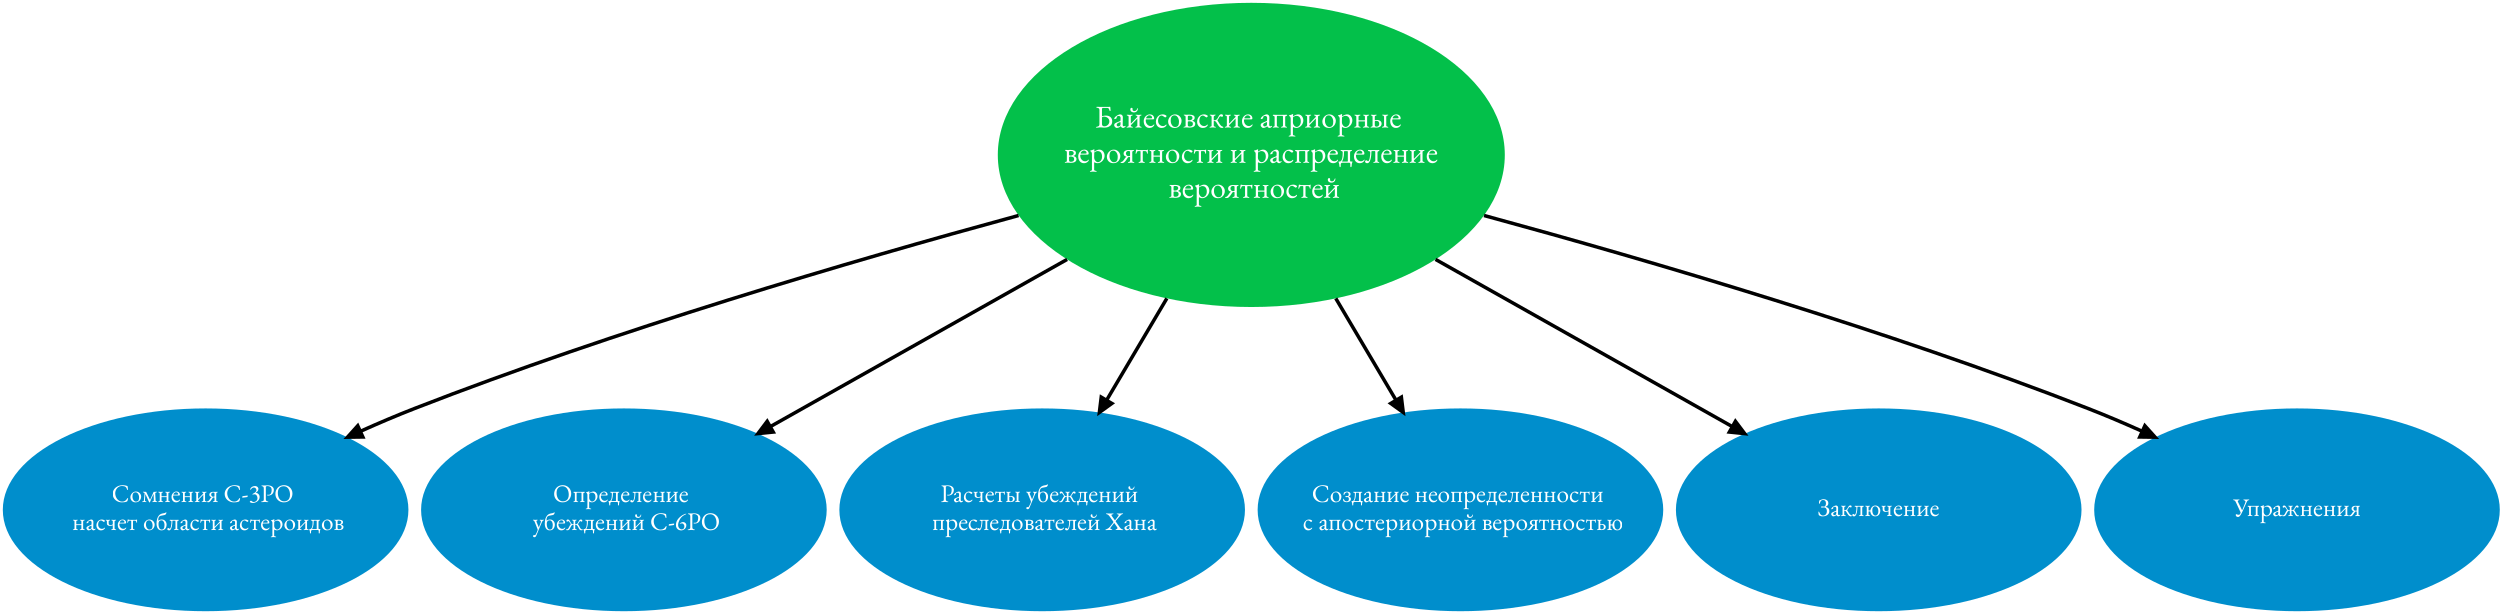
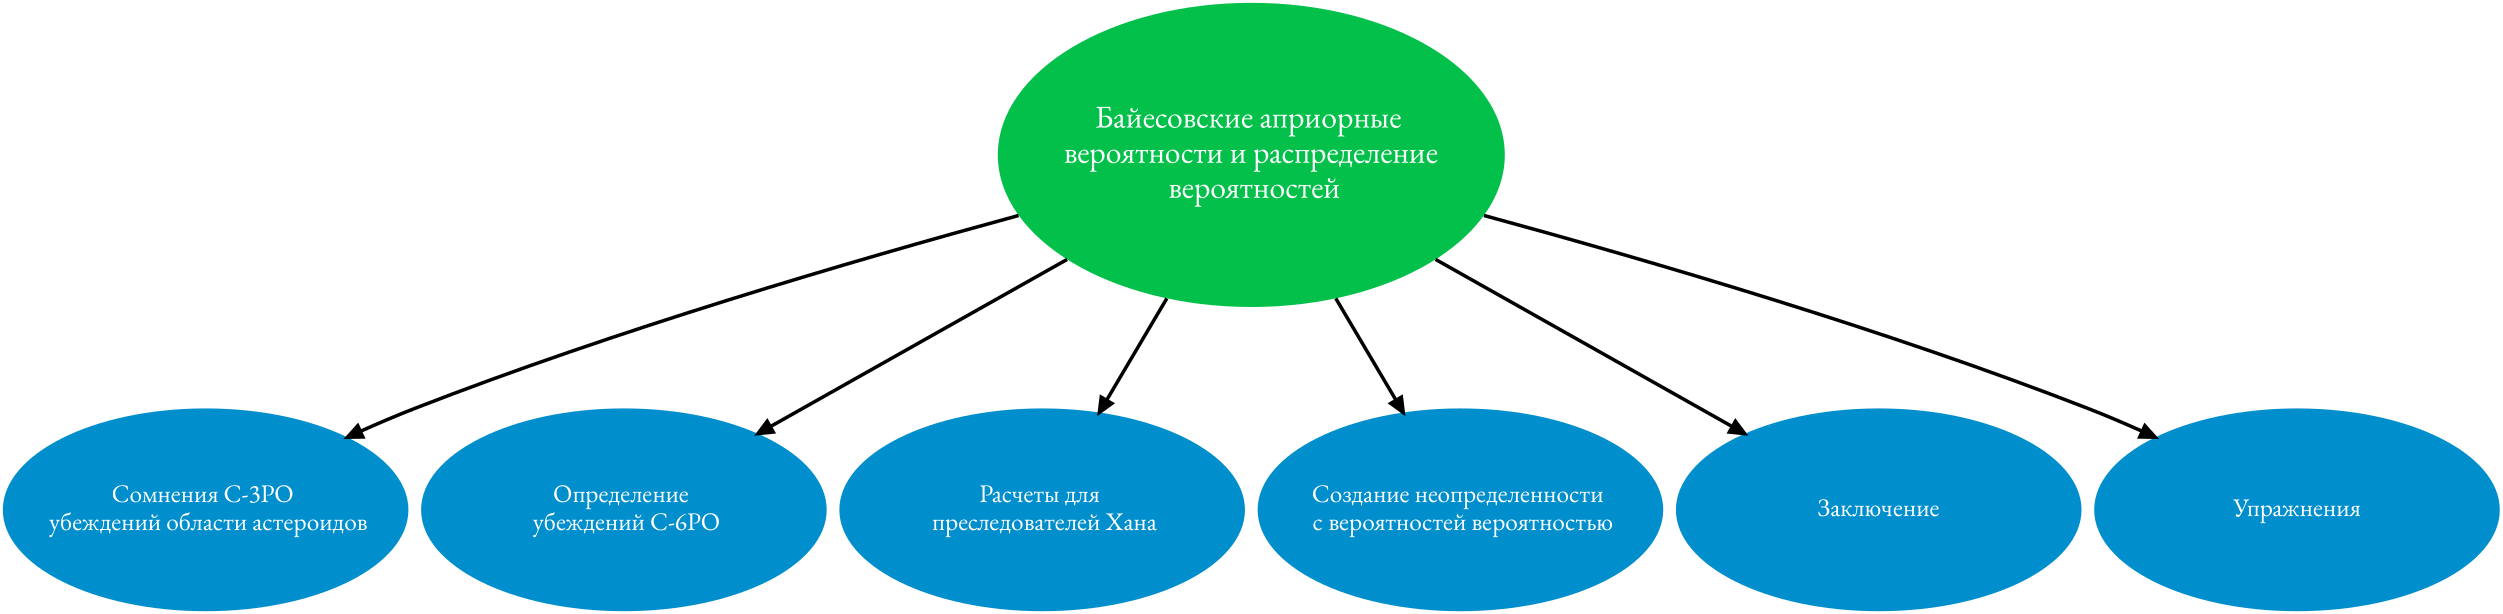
(206, 510) -> (206, 510)
(1042, 510) -> (1042, 510)
(1460, 510) -> (1460, 510)
